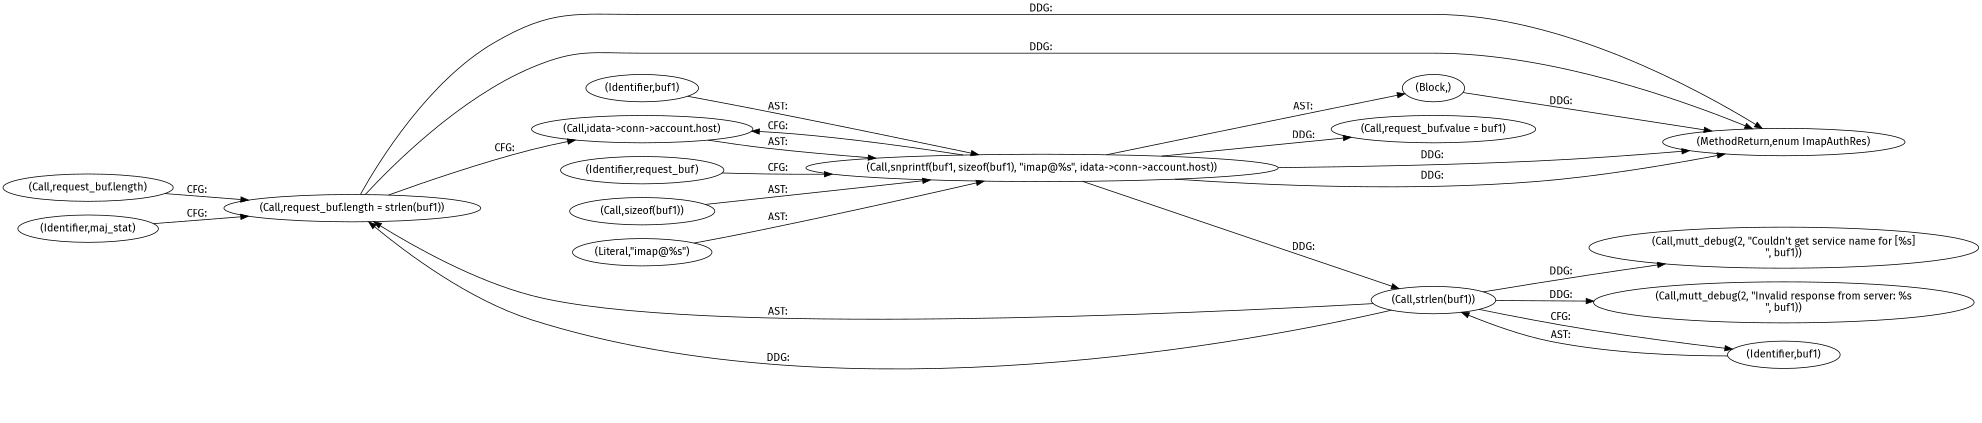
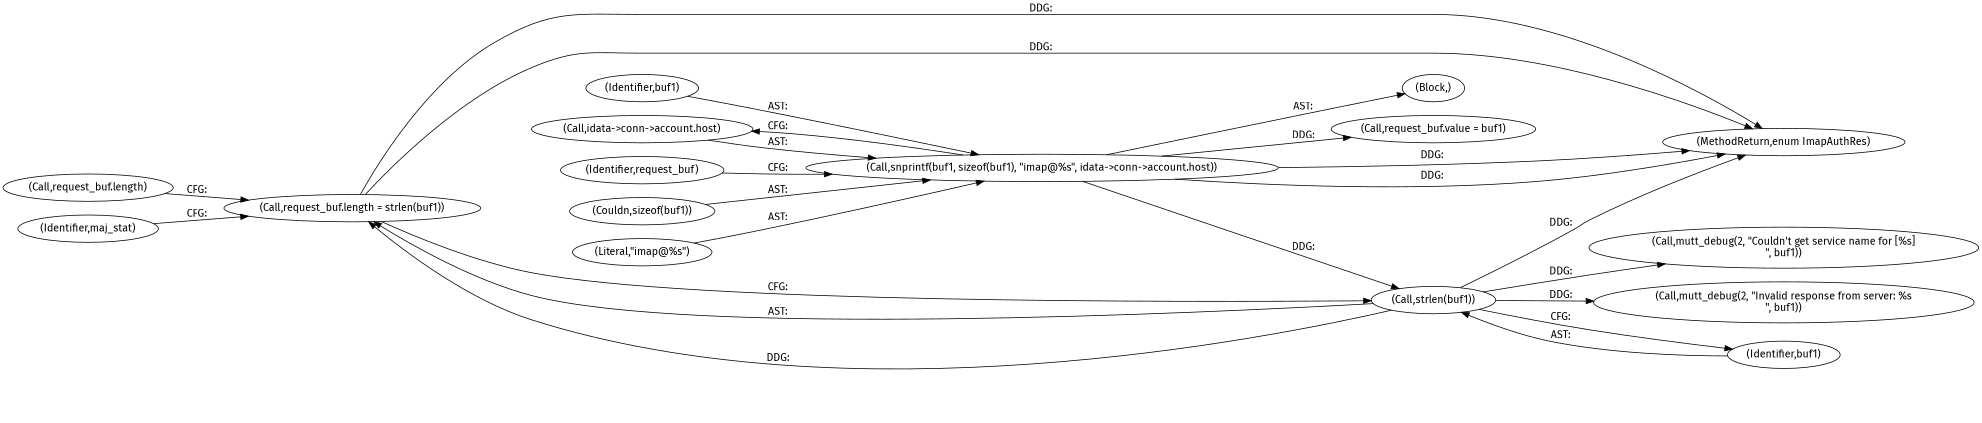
(1584, 111) -> (1596, 217)
(477, 165) -> (868, 297)
(642, 211) -> (642, 211)
